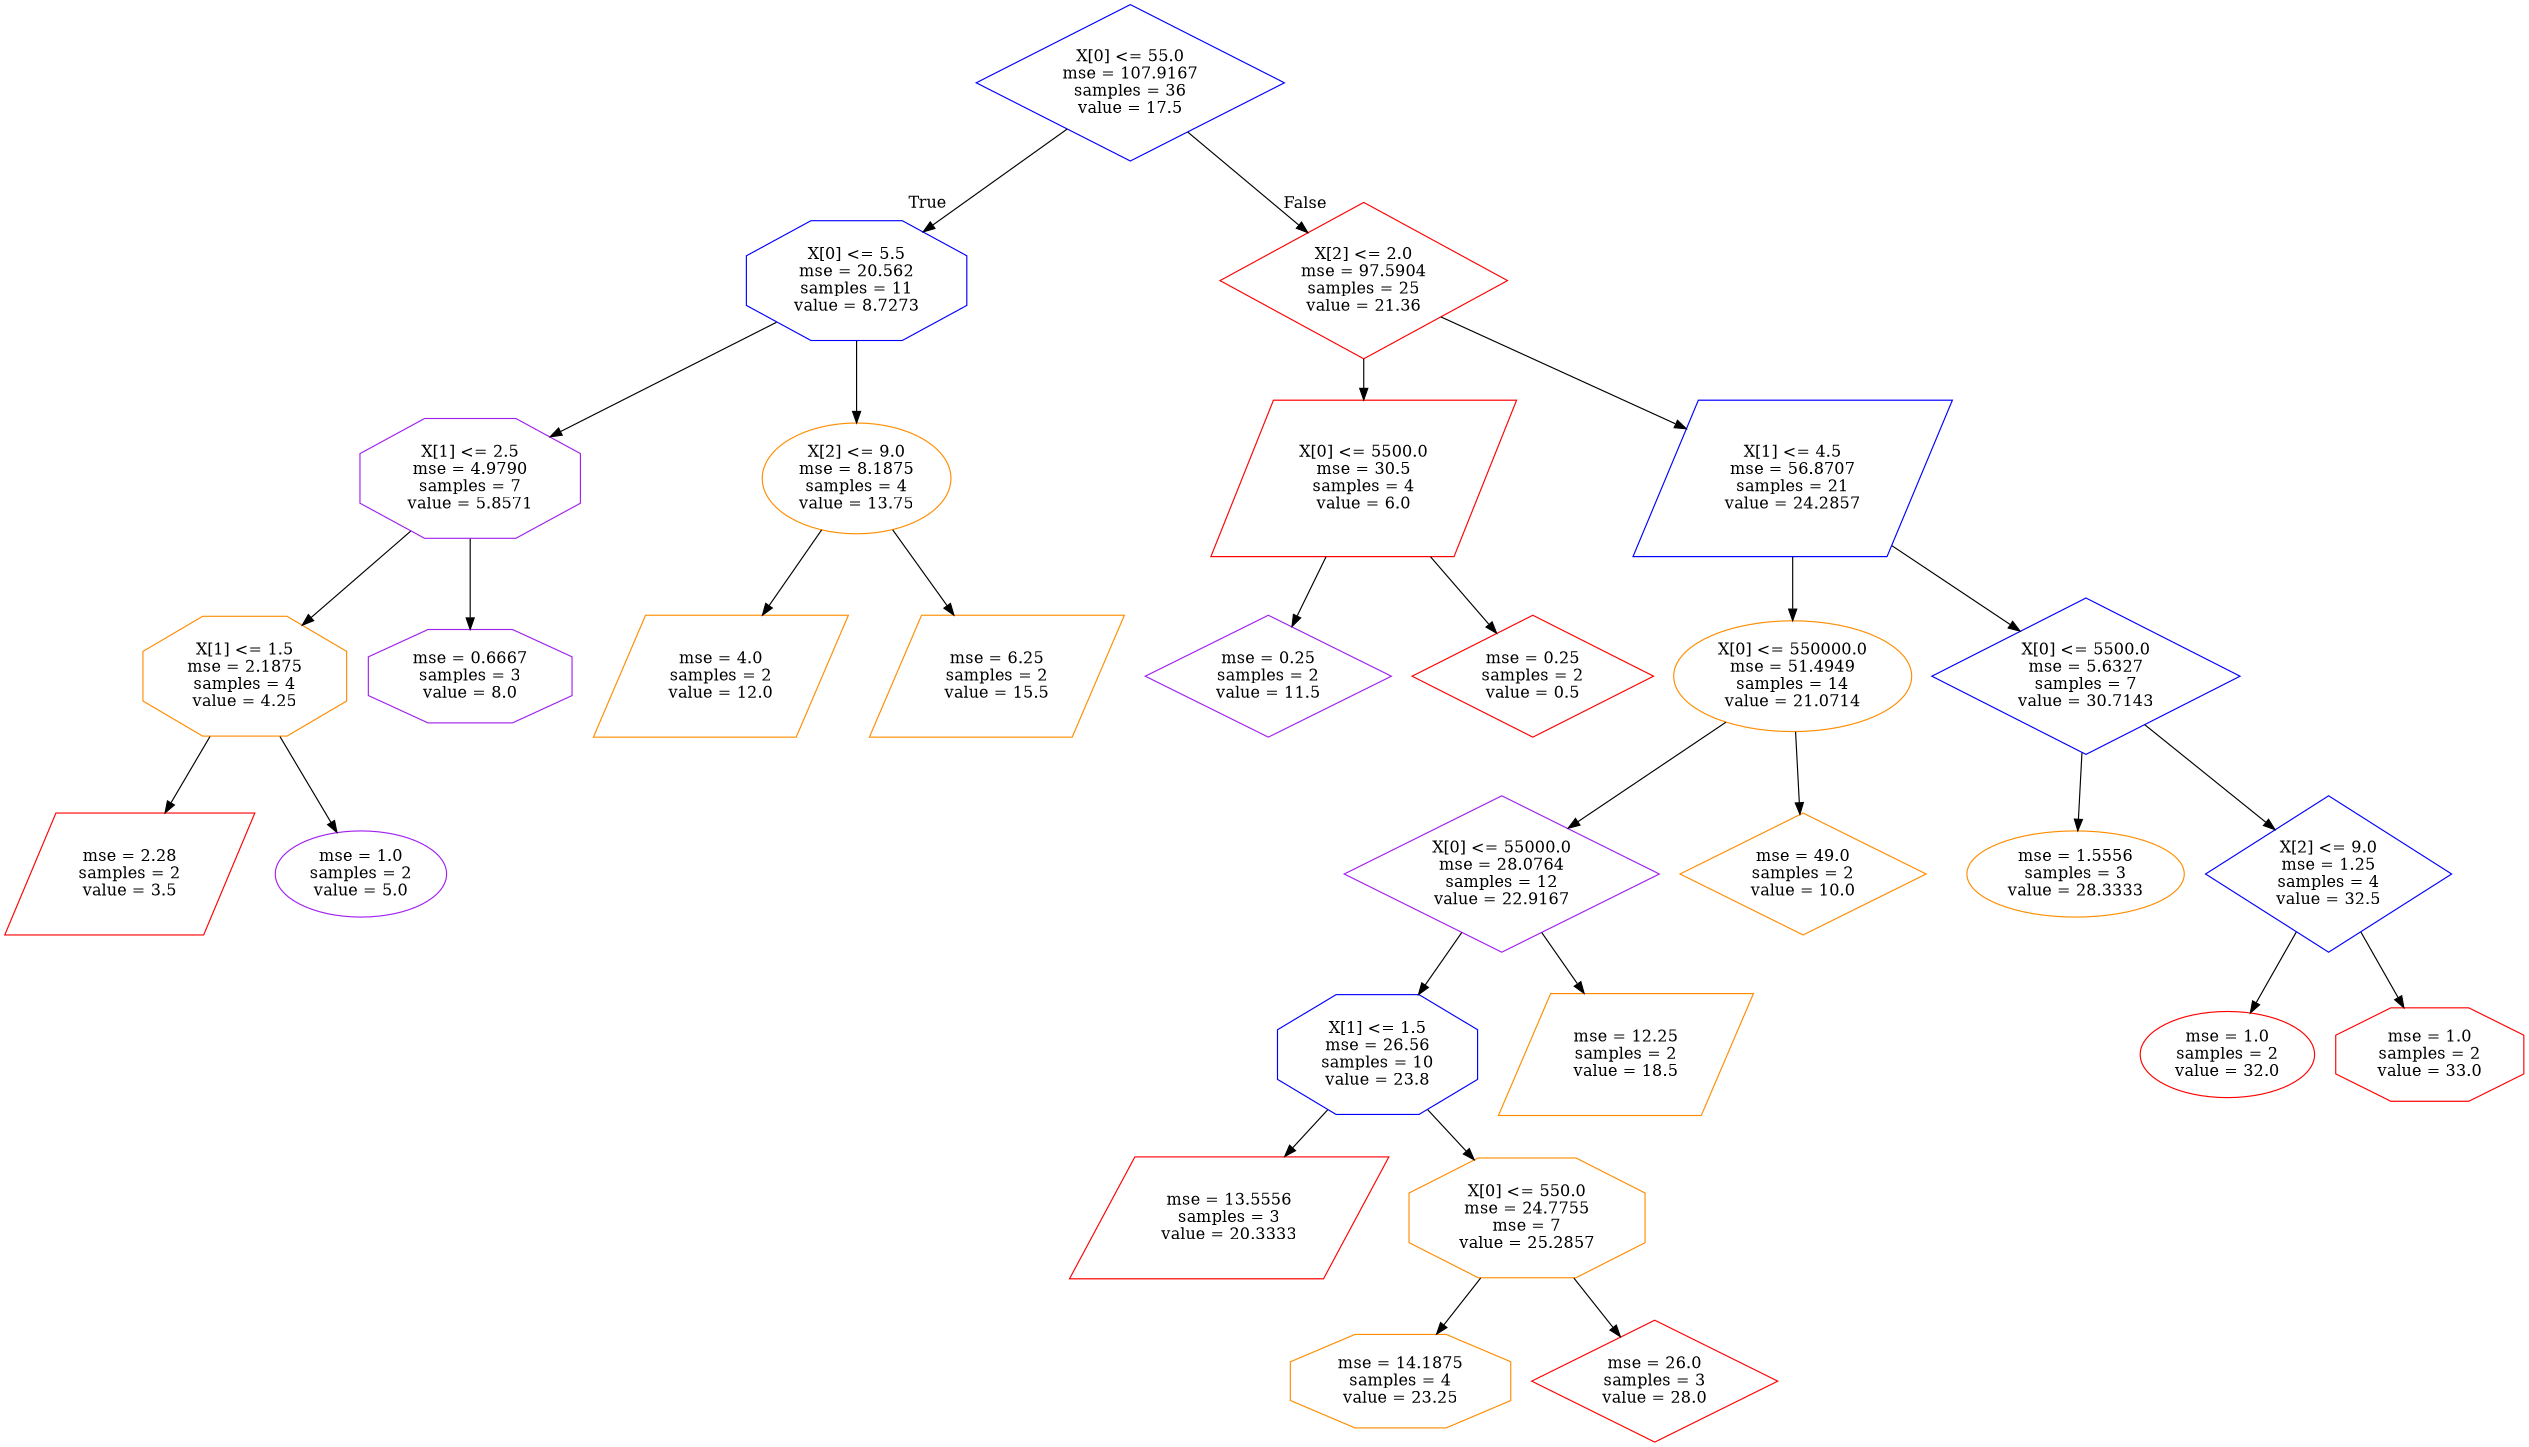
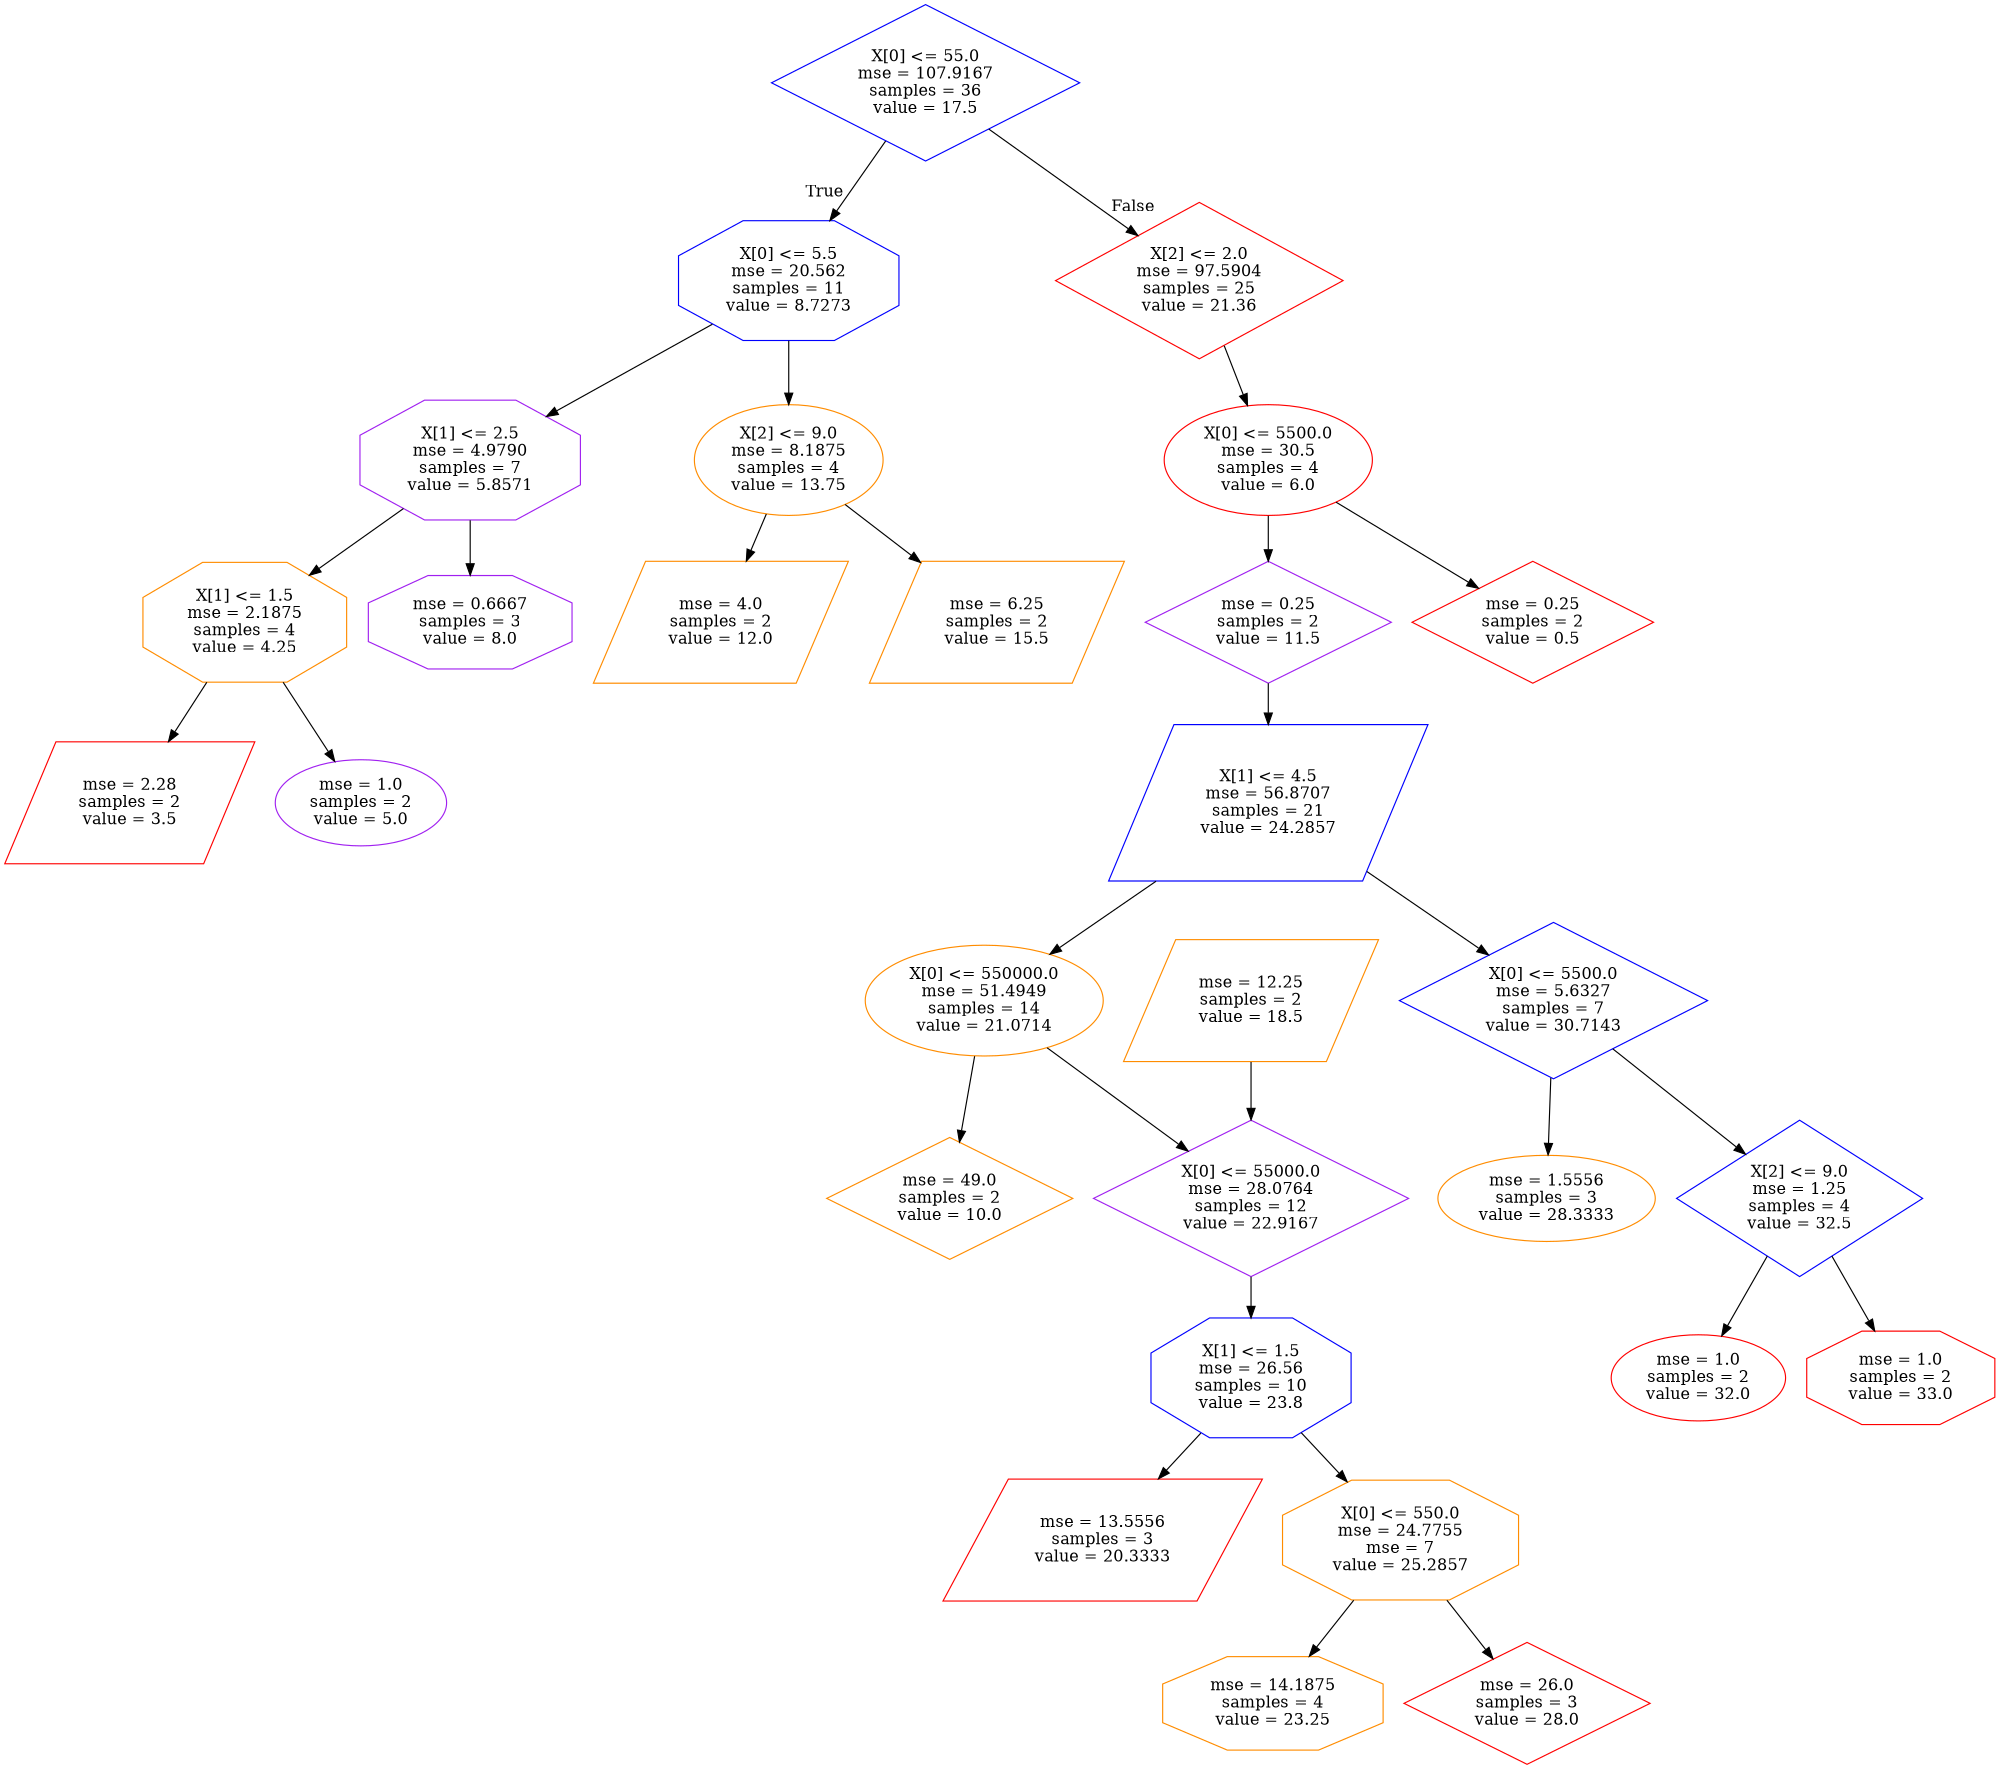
(1558, 370) -> (1268, 698)
(1364, 478) -> (1268, 460)
(1559, 958) -> (1251, 1085)
